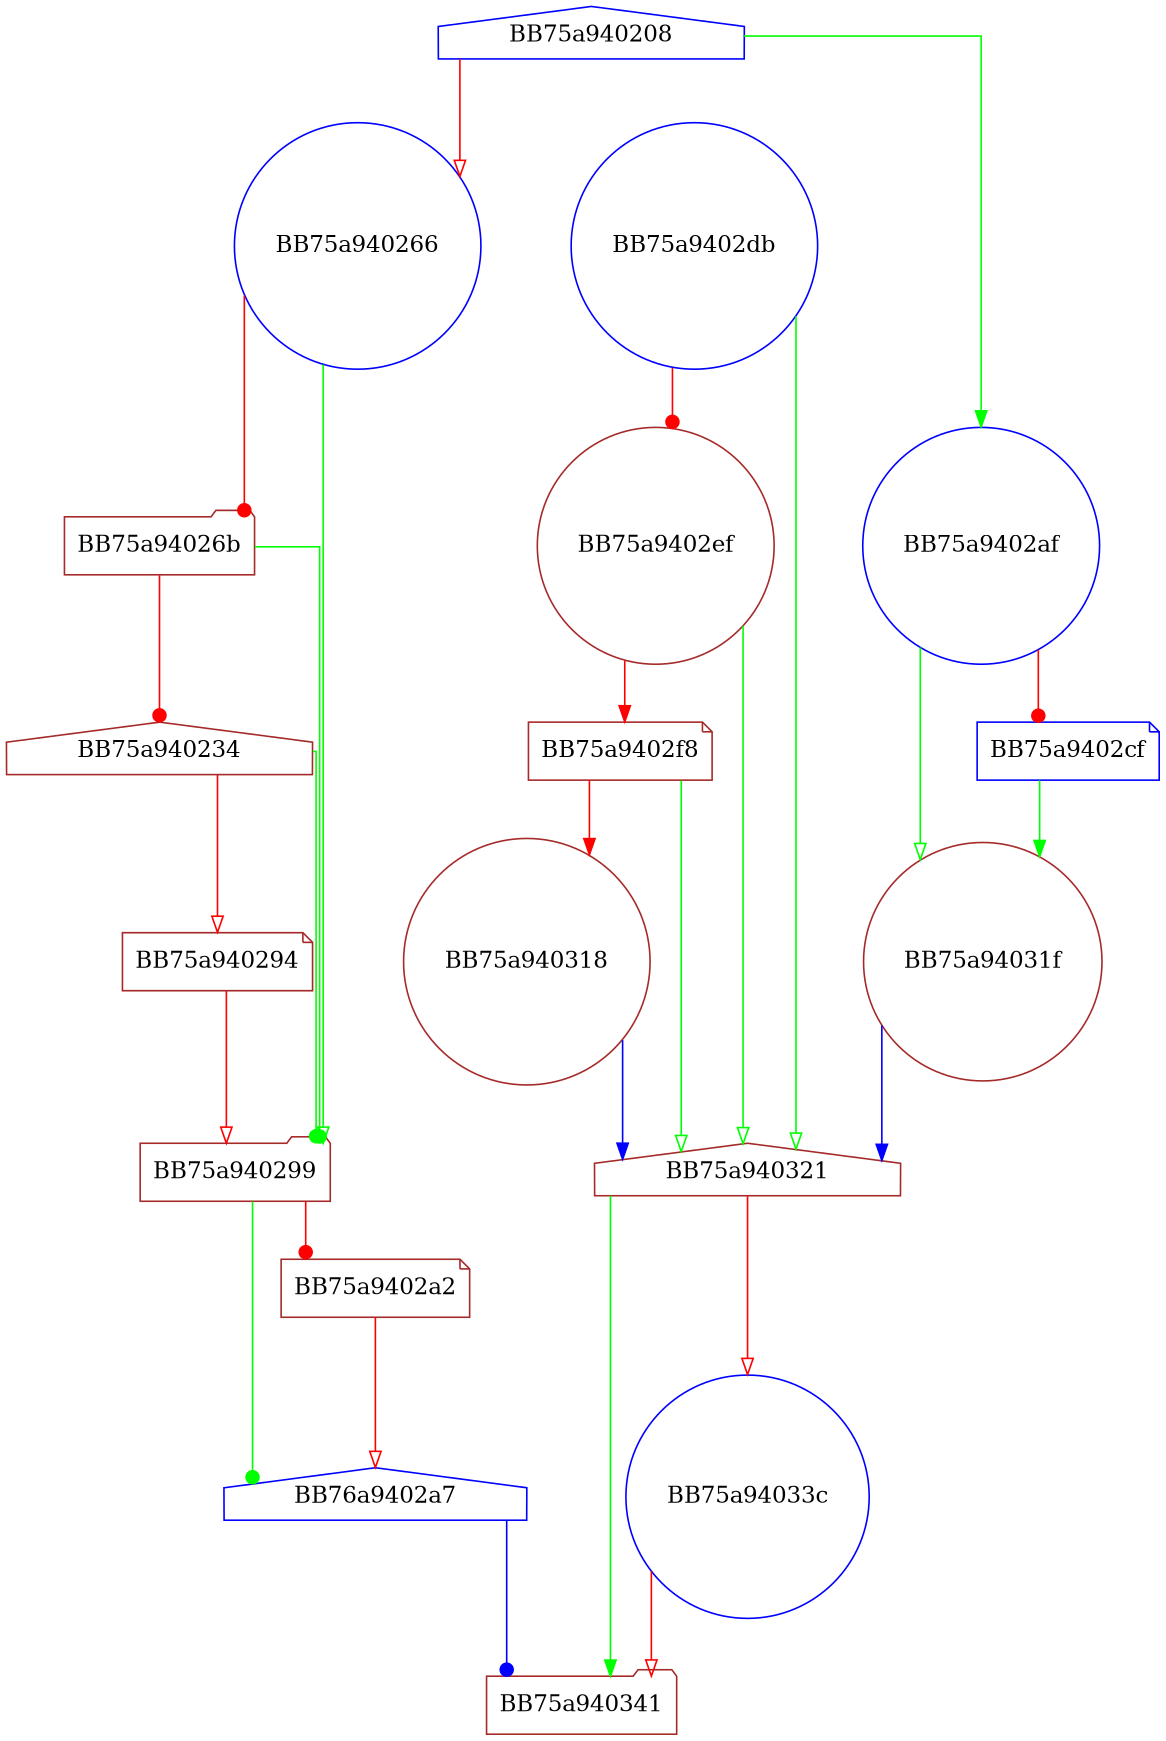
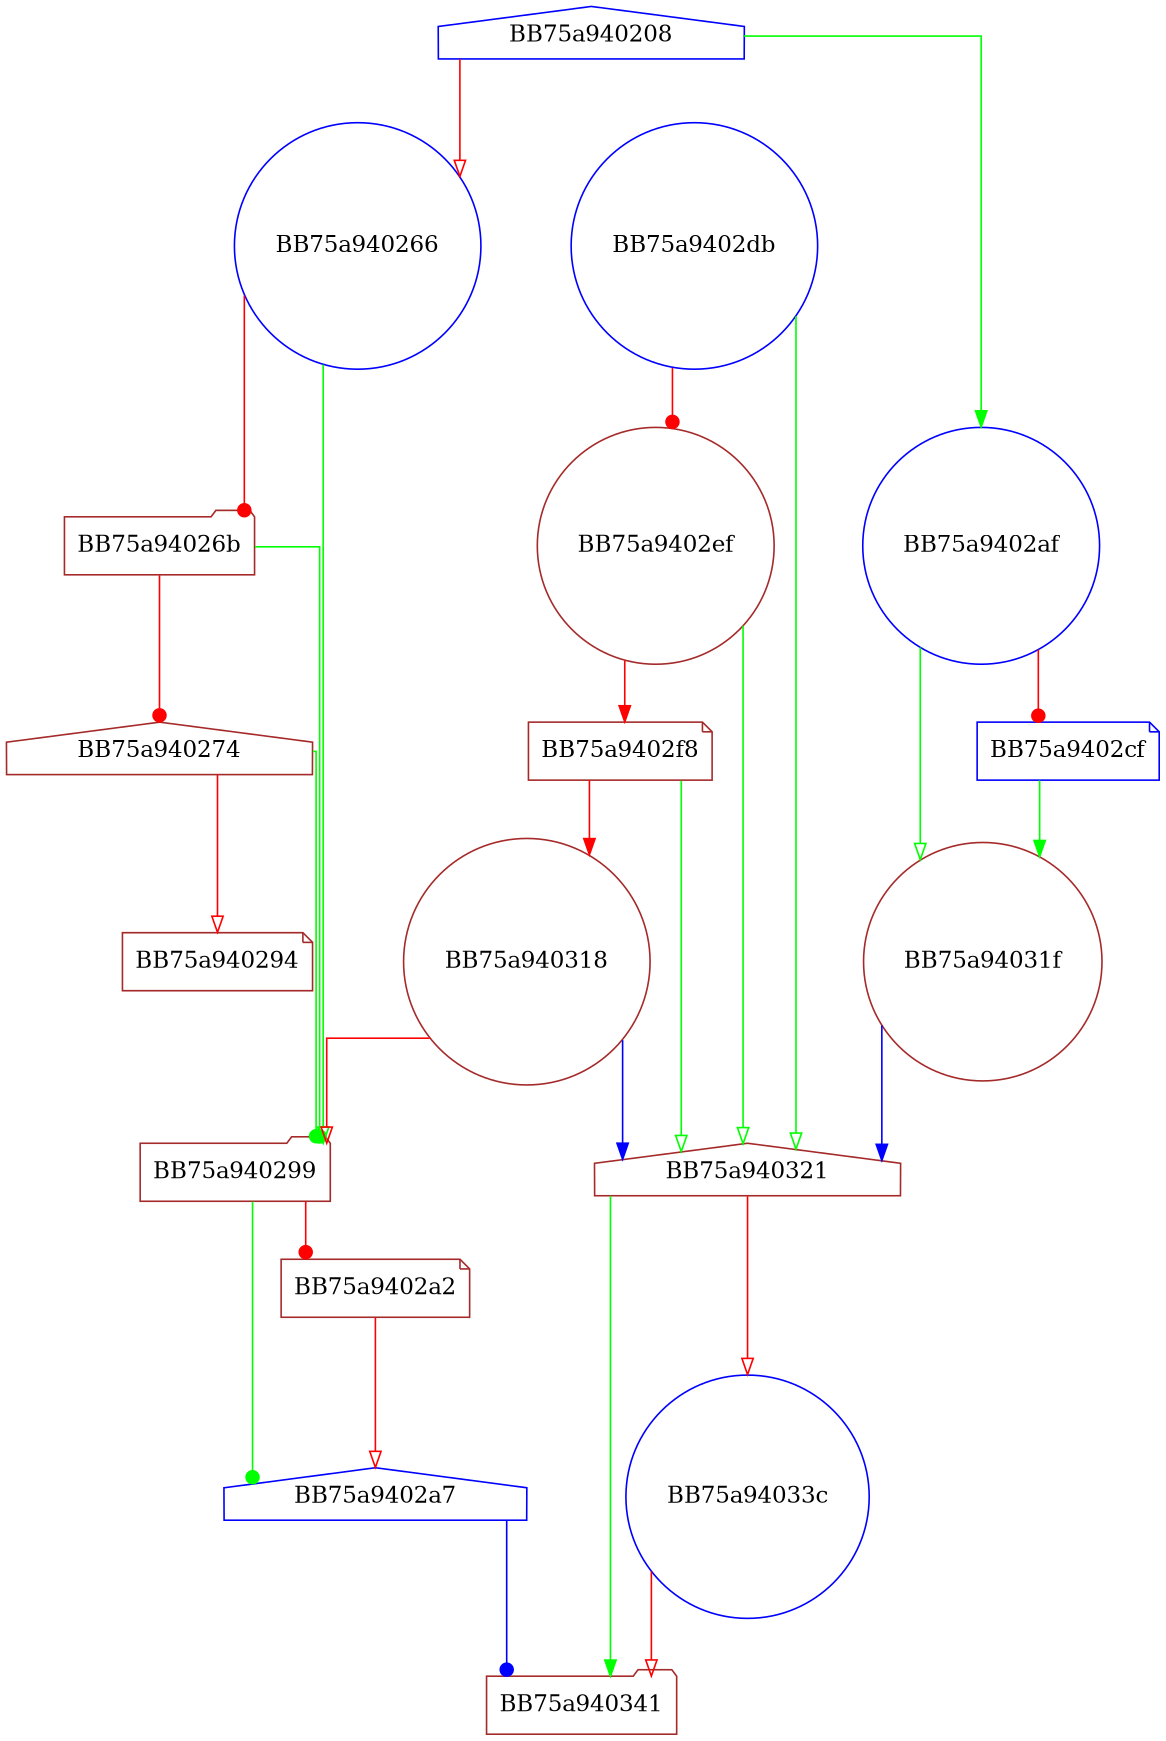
(160, 751) -> (160, 751)
(226, 1059) -> (334, 1038)
(375, 1497) -> (375, 1497)
